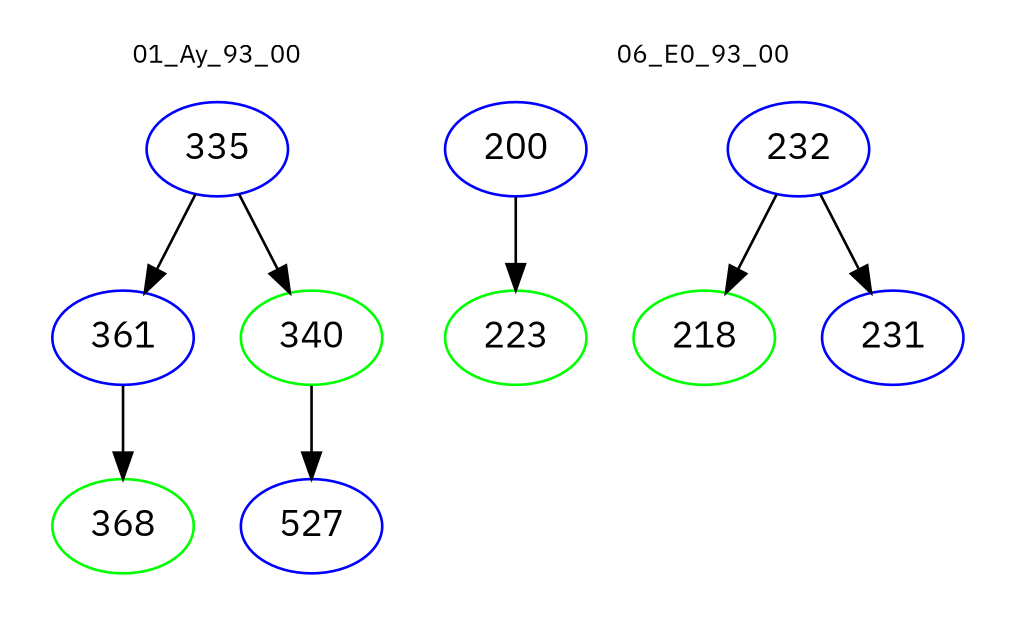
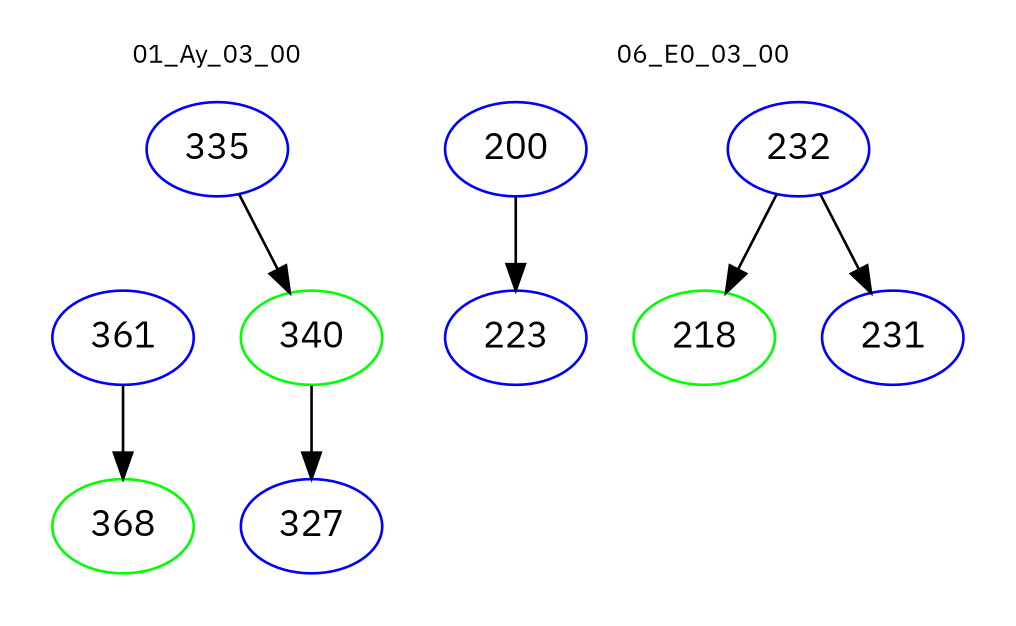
(217, 56) -> (217, 56)
(704, 56) -> (704, 56)
(176, 232) -> none
(516, 338) -> (516, 338)
(312, 526) -> (312, 526)
